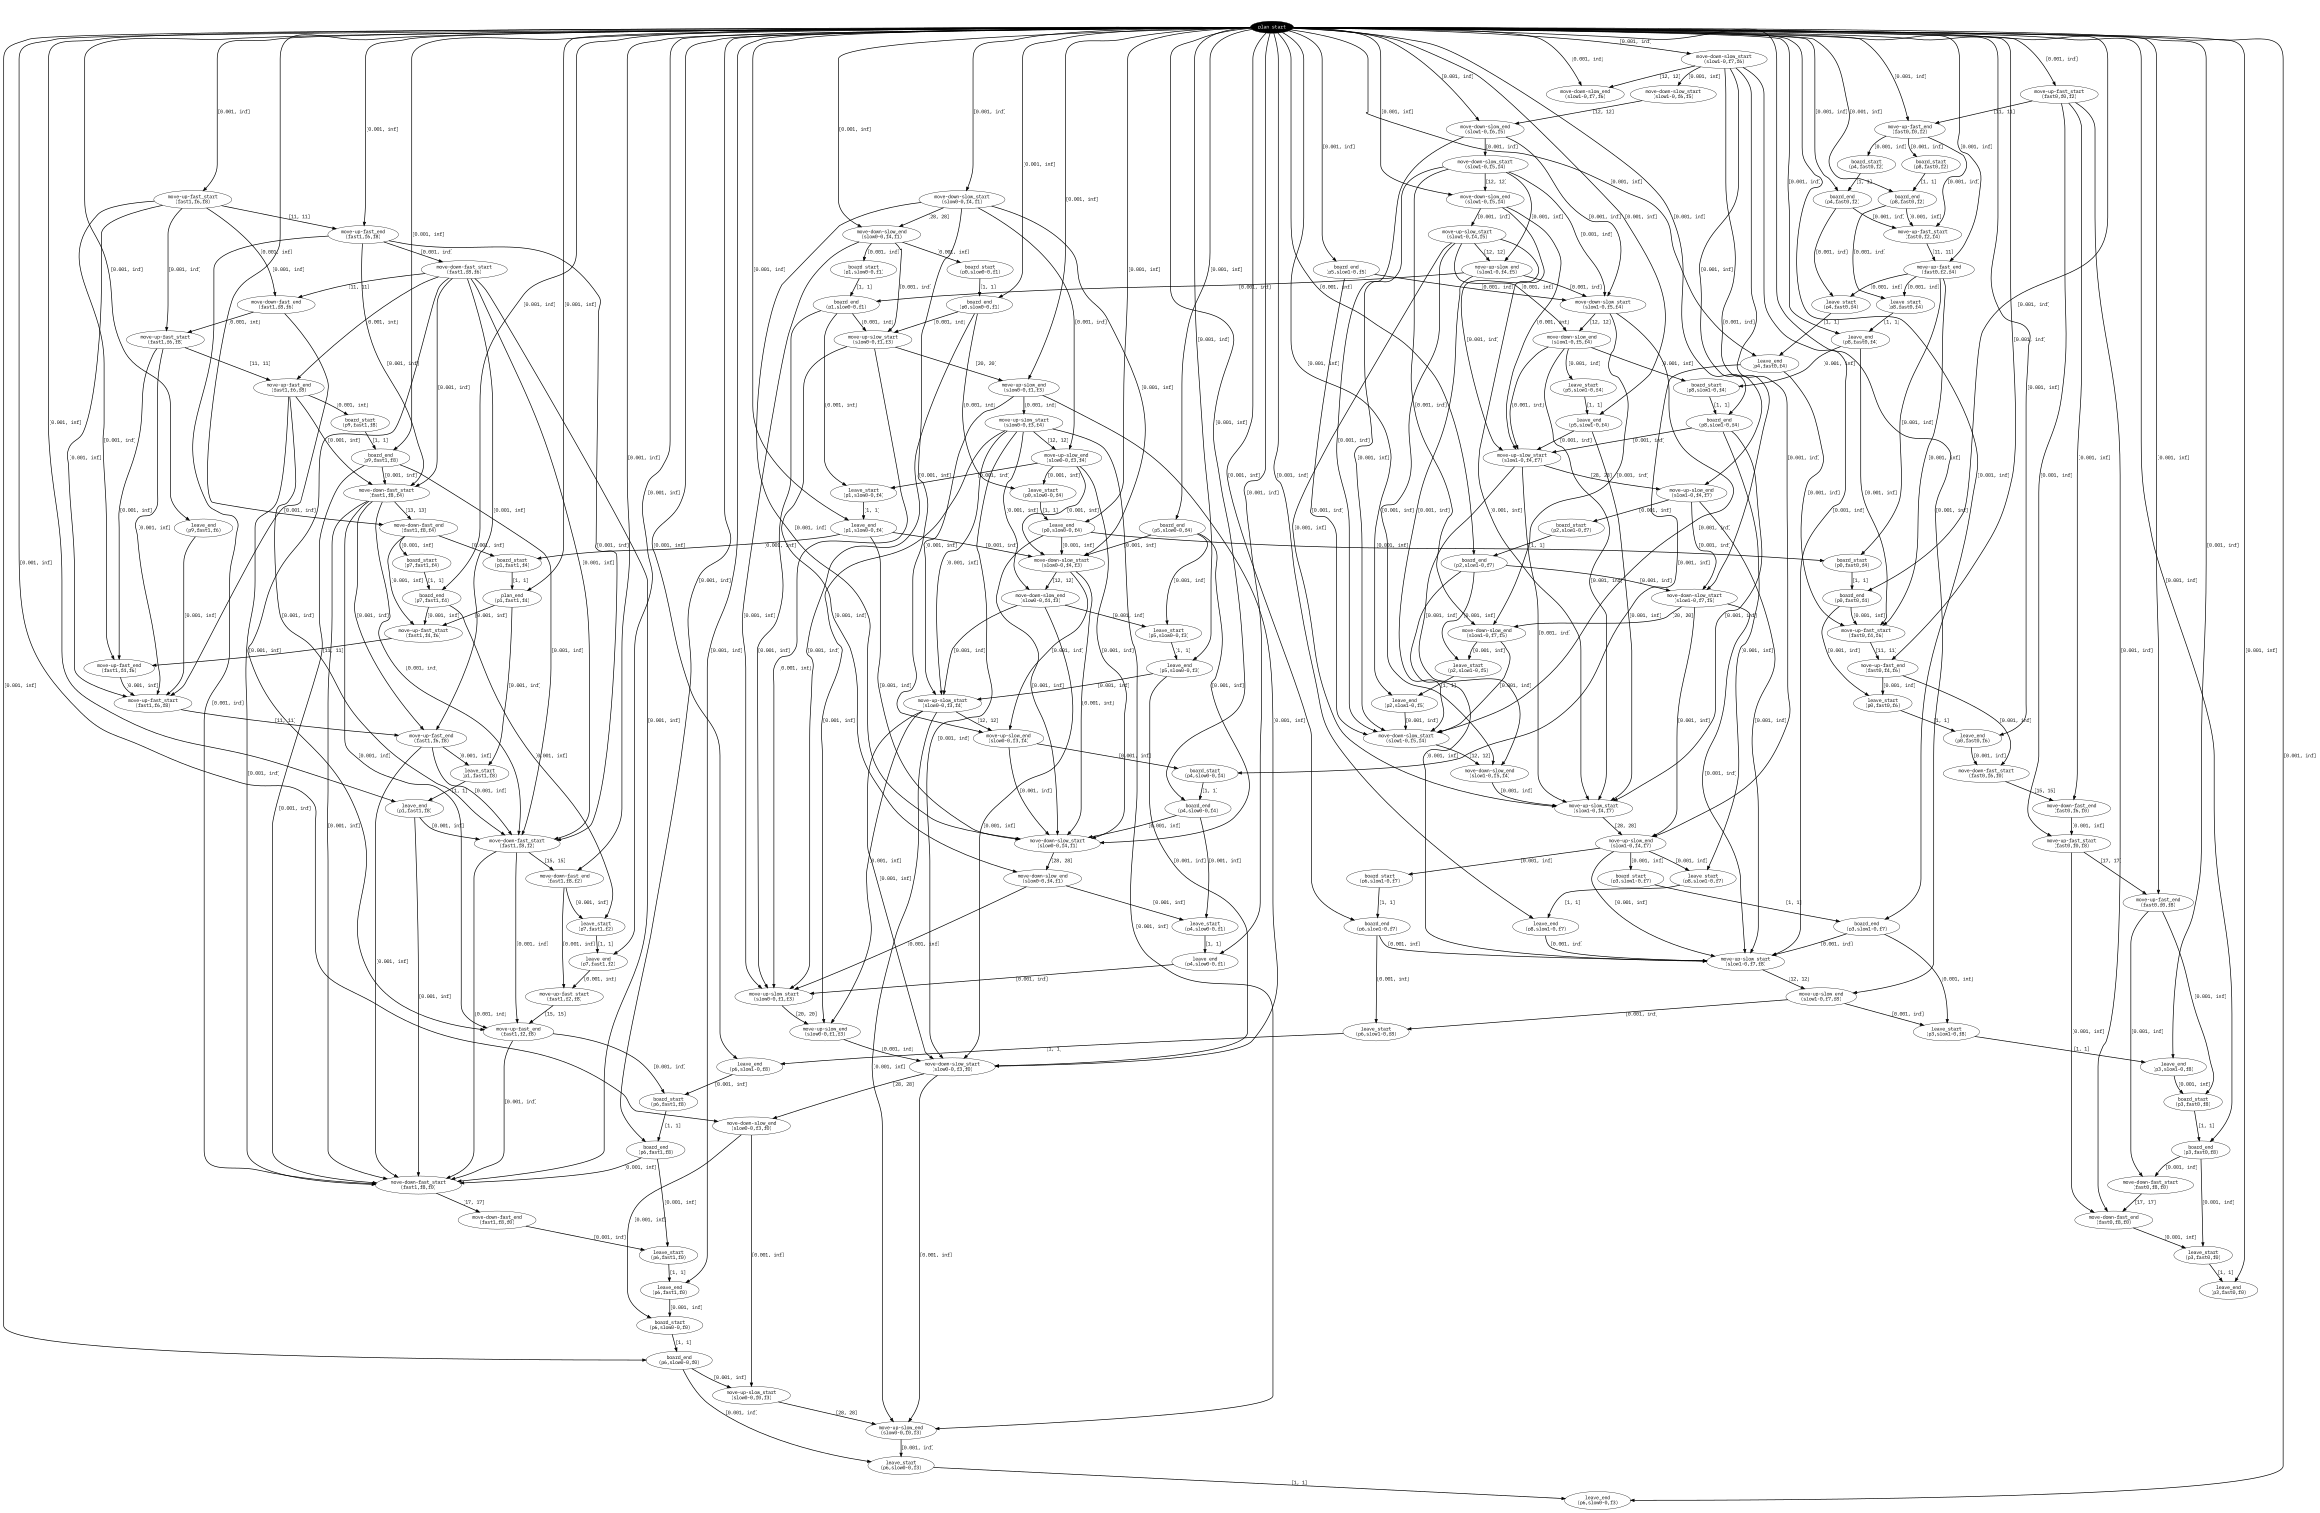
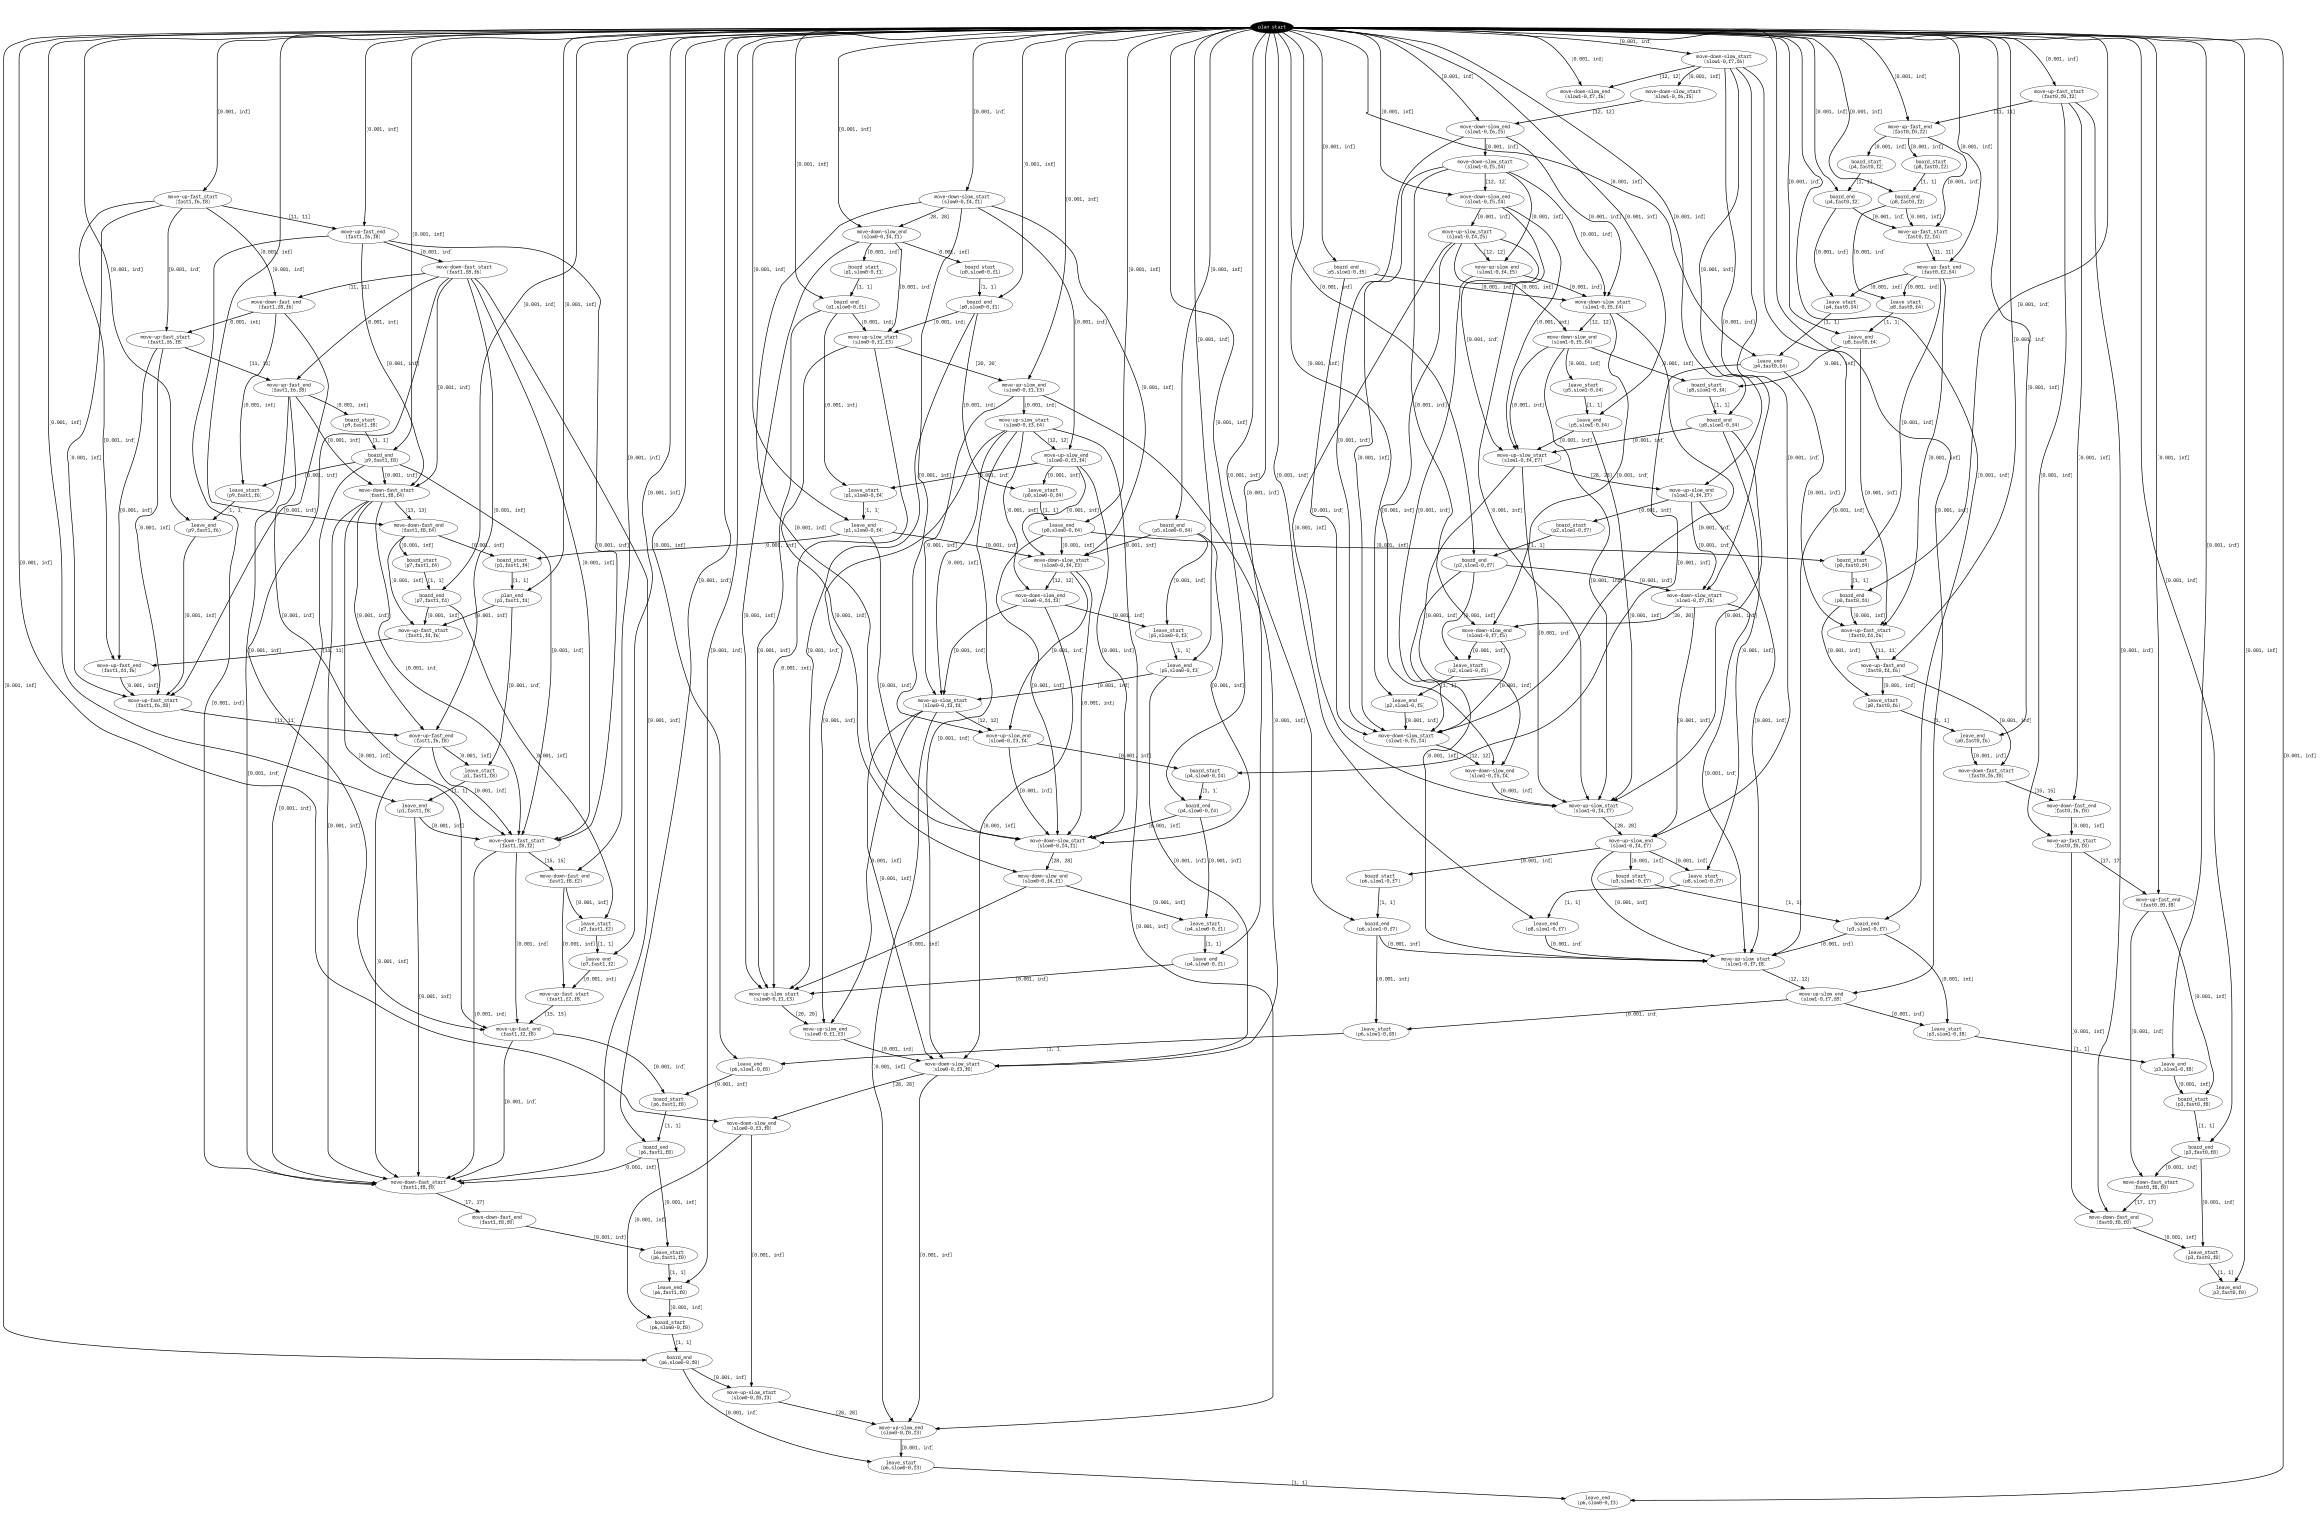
(1187, 286) -> (889, 39)
none -> (244, 493)
